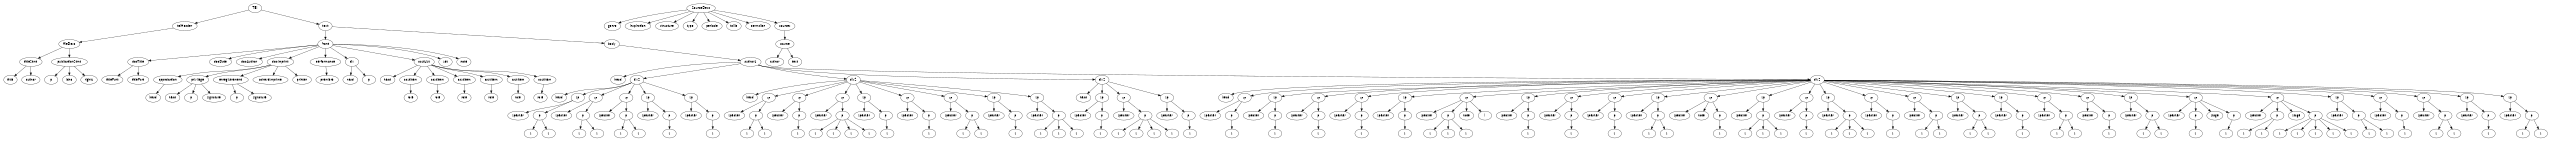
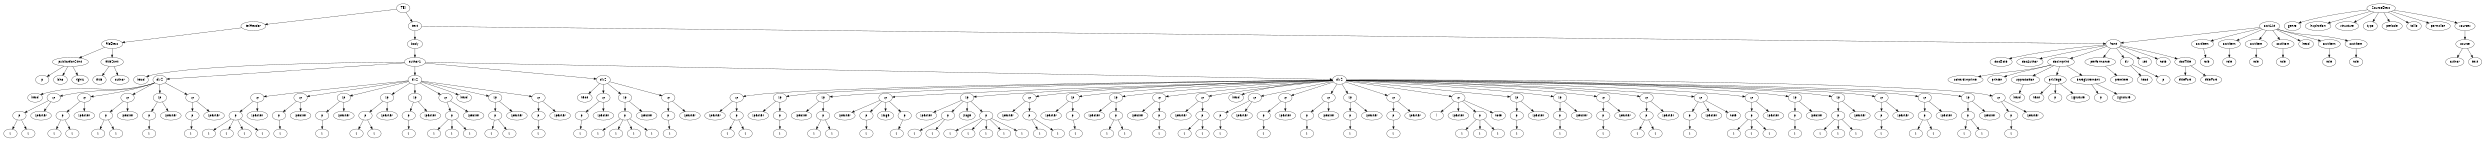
(373, 53) -> (2192, 35)
